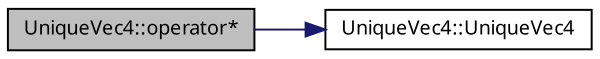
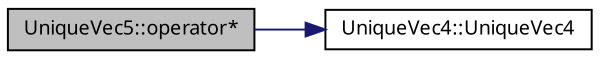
(131, 30) -> (131, 30)
